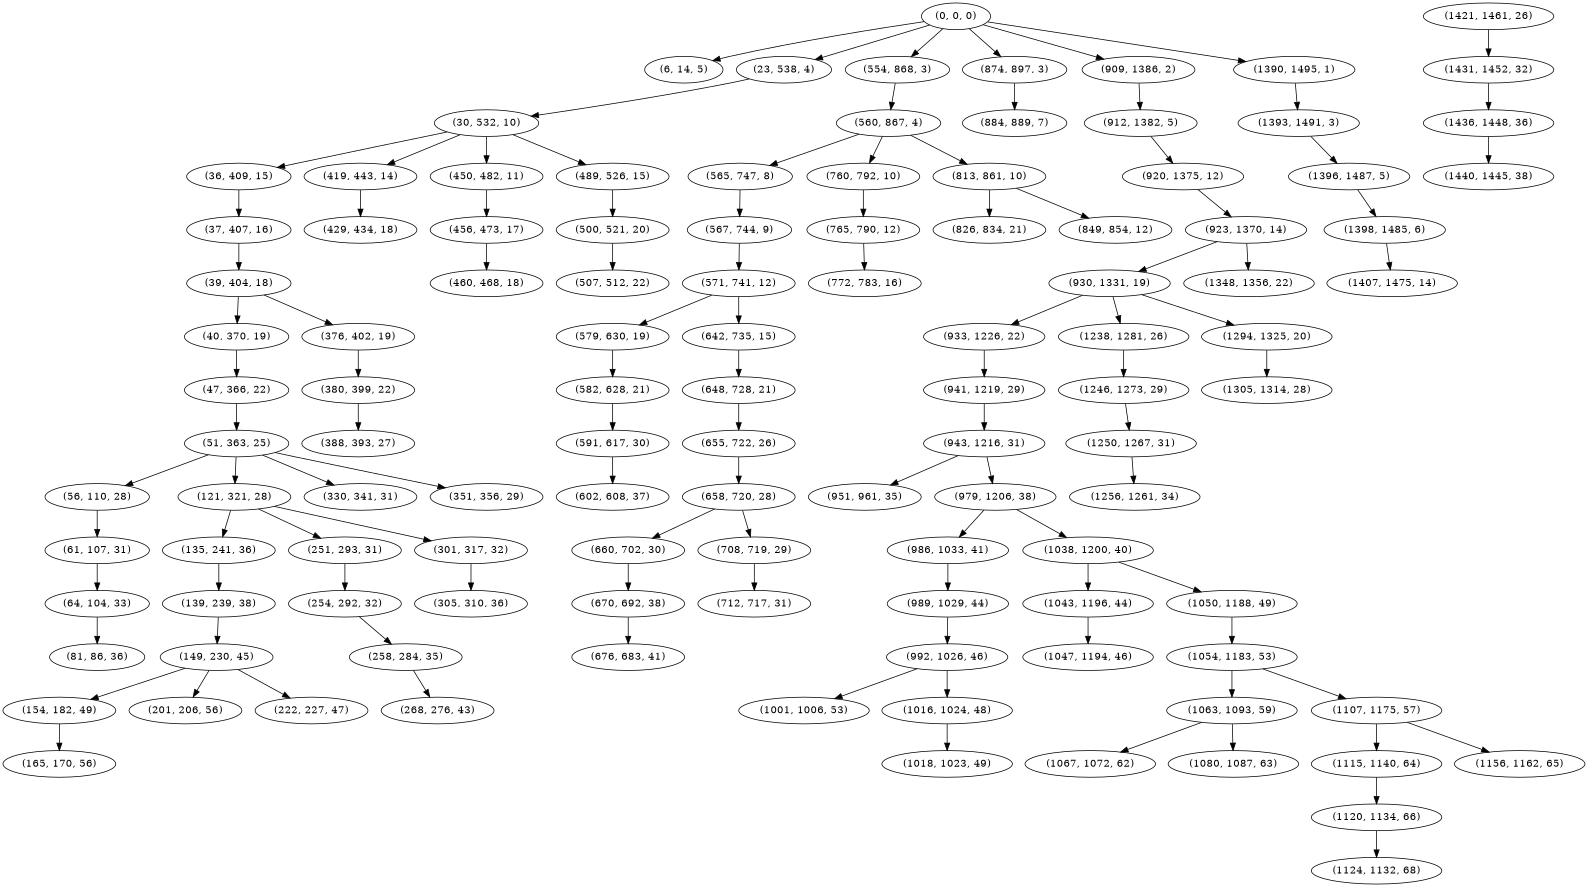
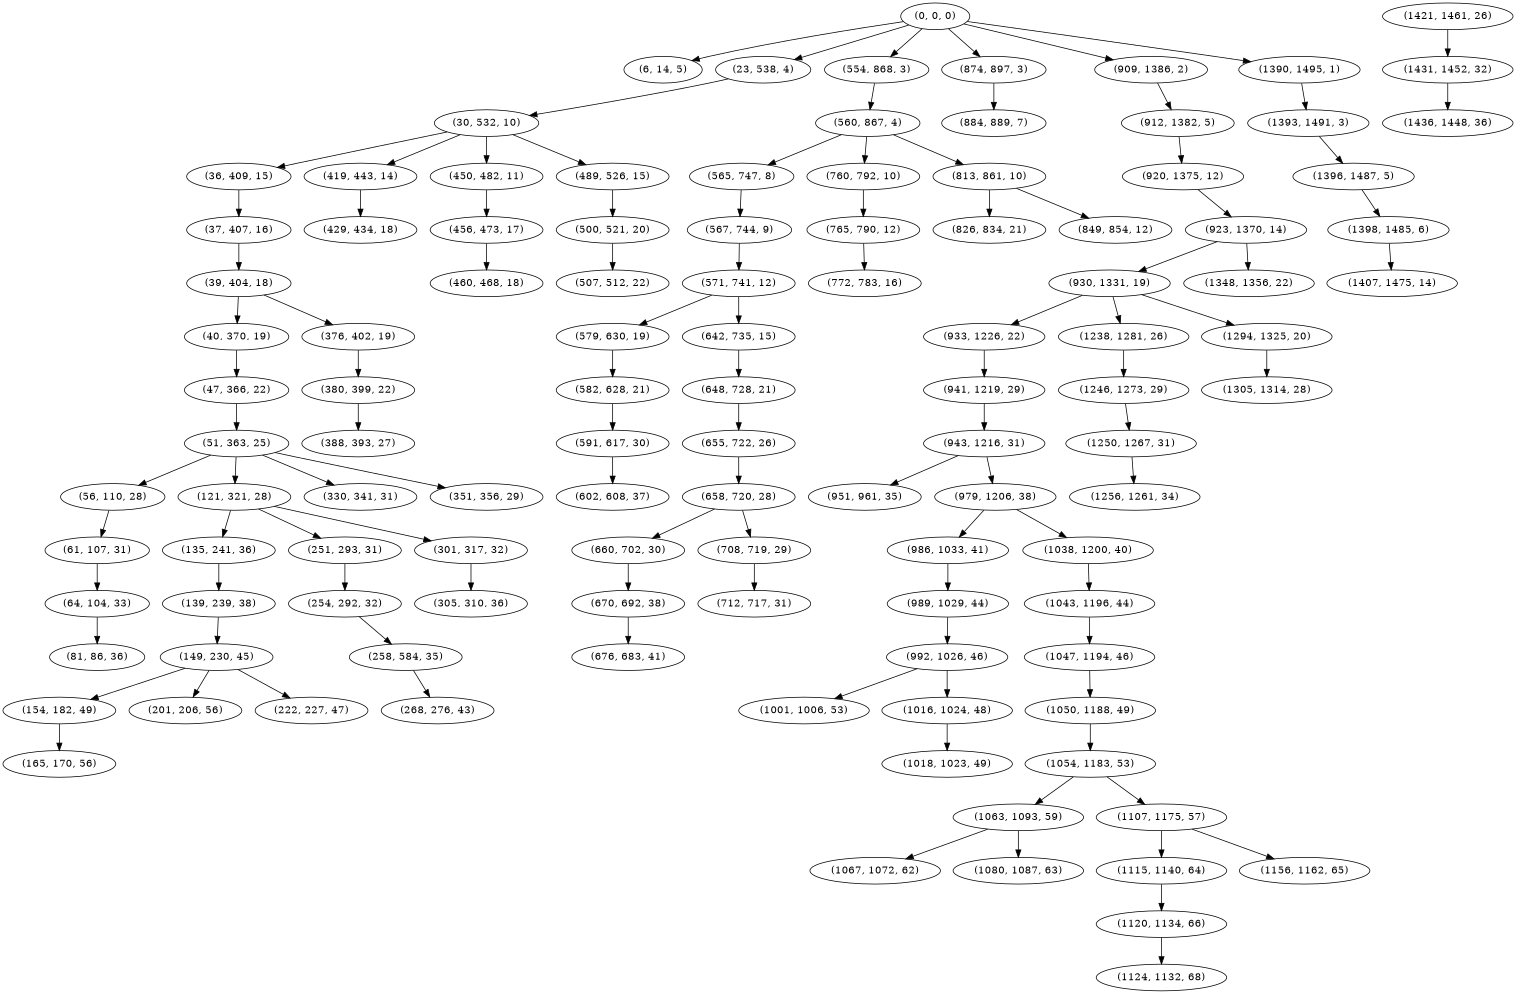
(1489, 177) -> none
(1157, 576) -> (1090, 680)
(406, 657) -> (406, 657)
